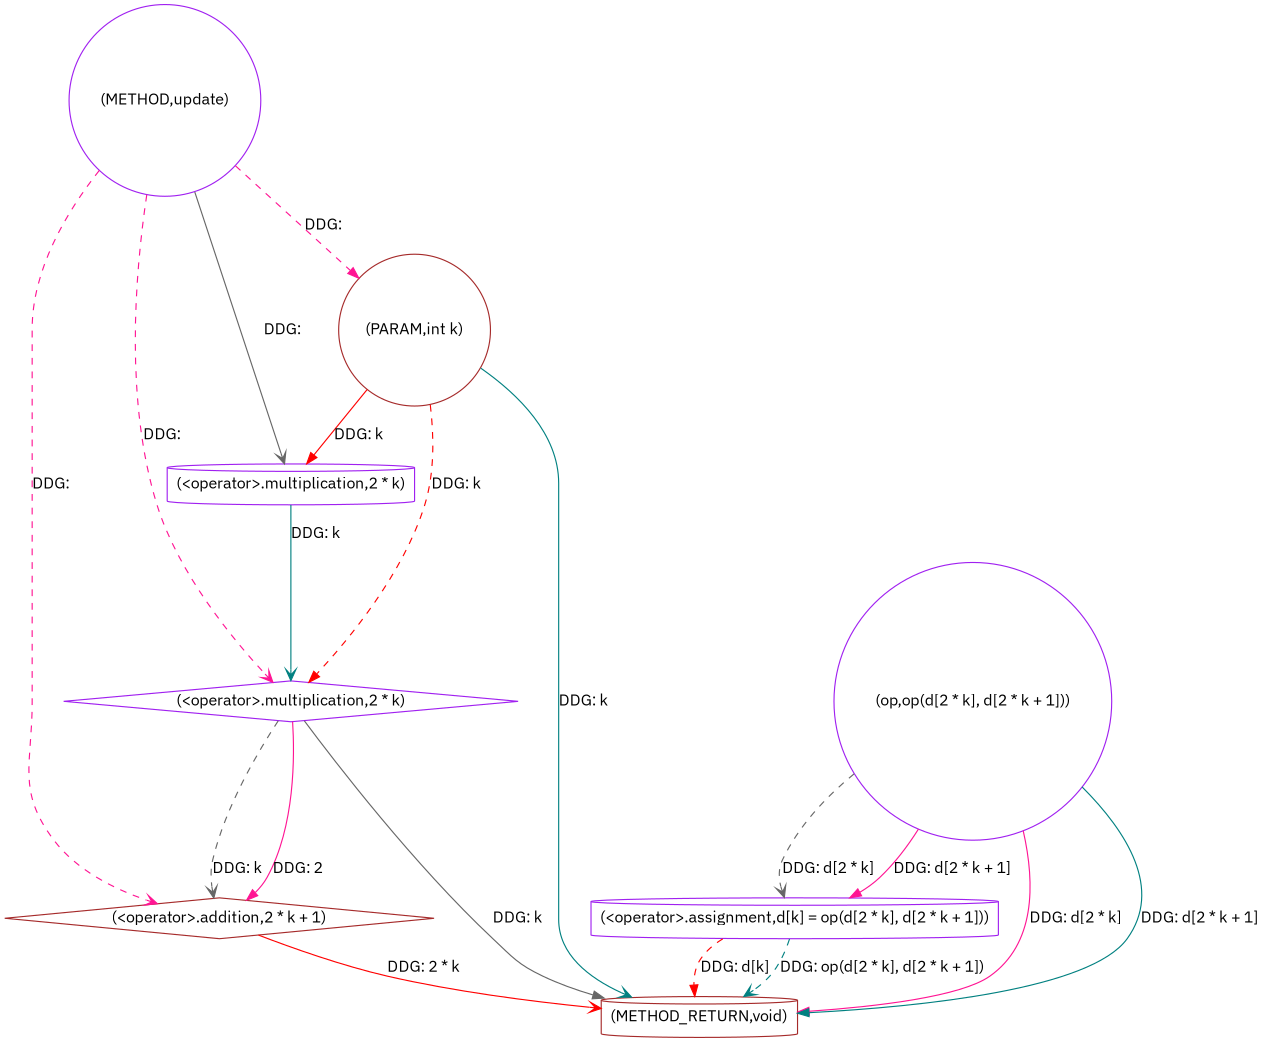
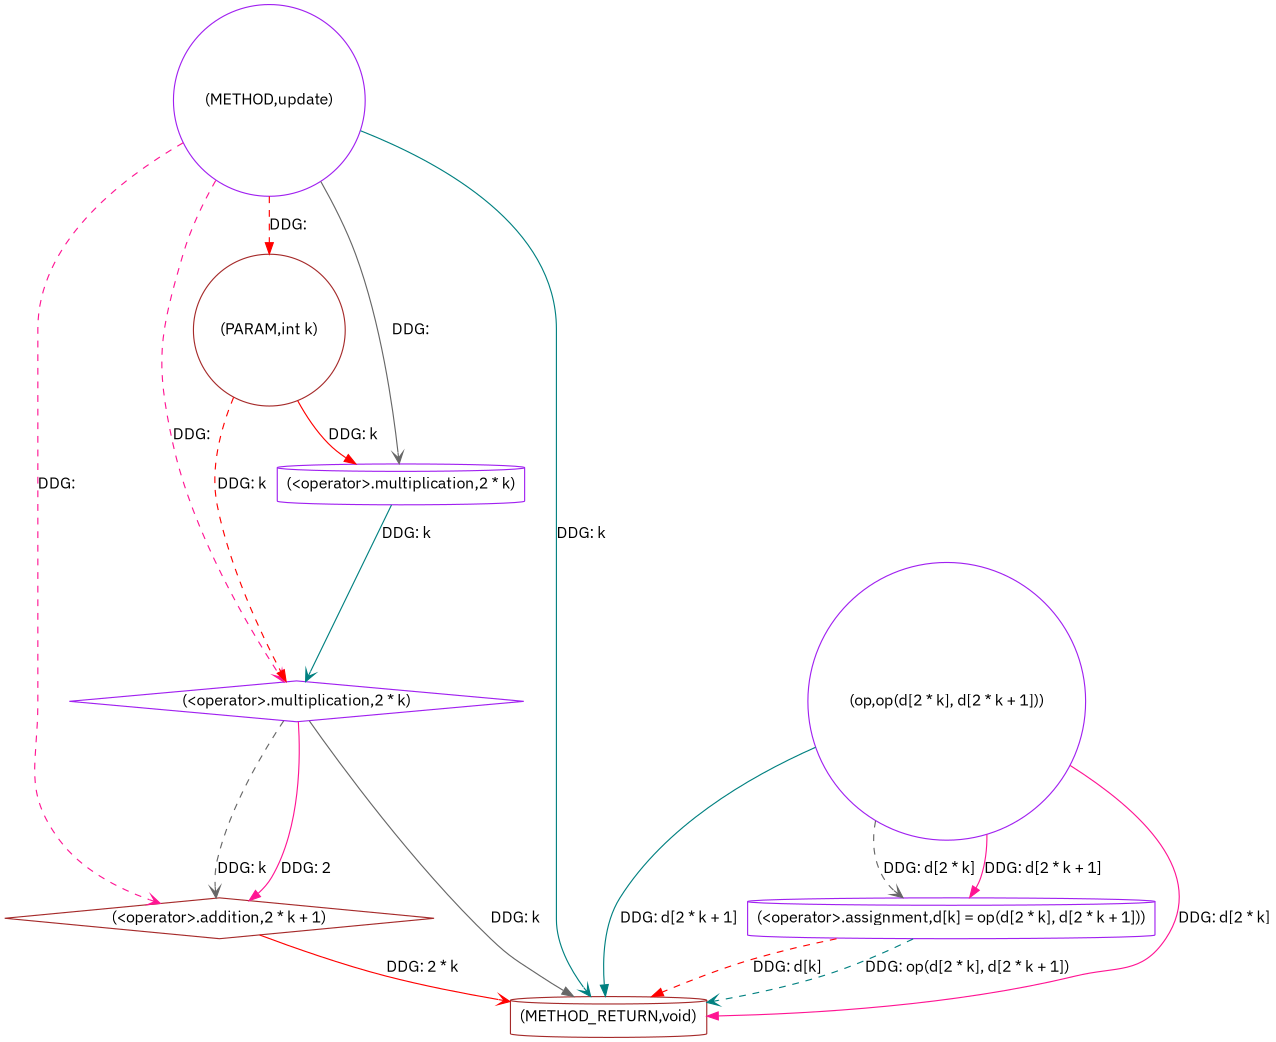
(293, 218) -> (269, 220)
(559, 680) -> (556, 514)
